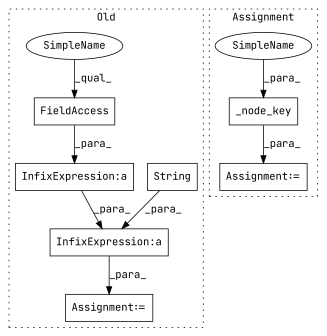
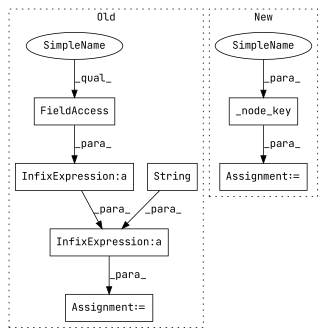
(263, 18) -> (263, 18)
